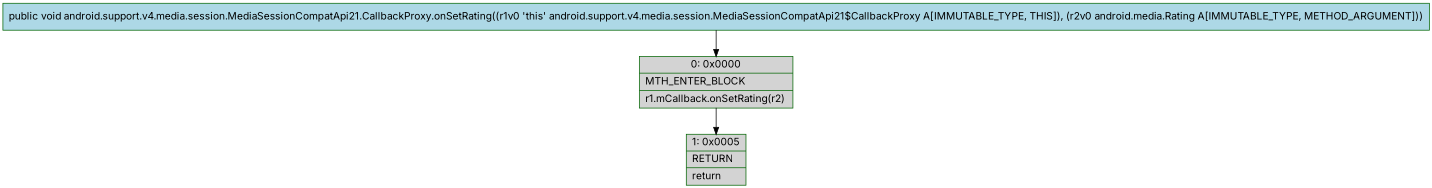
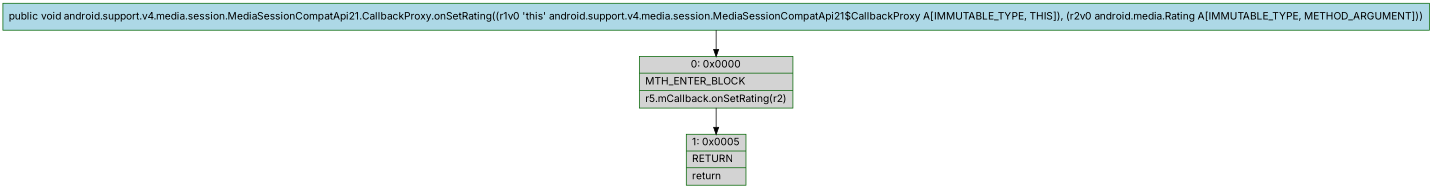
(715, 99) -> (716, 99)
